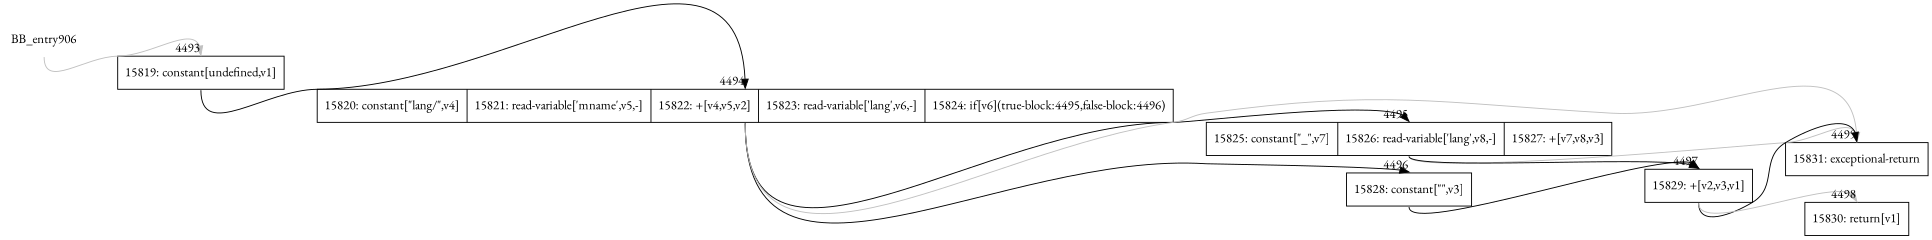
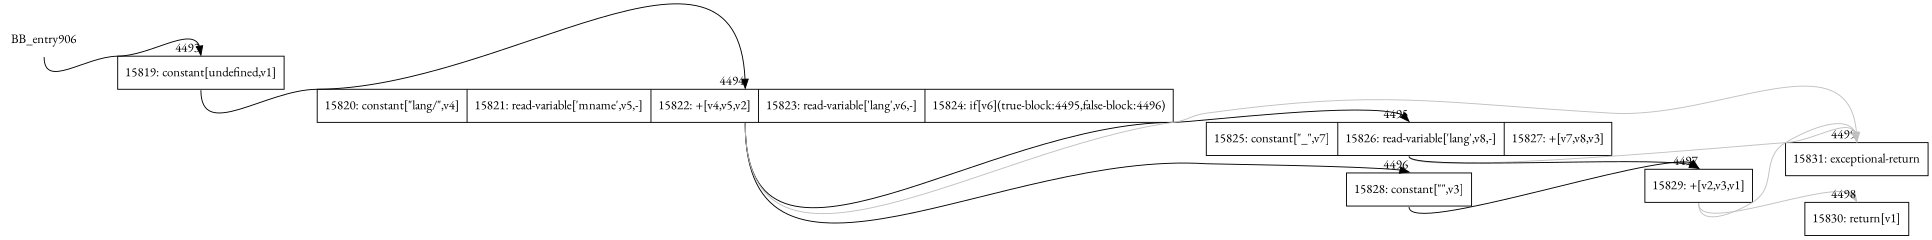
(119, 56) -> (119, 56)
(1770, 167) -> (1770, 167)
